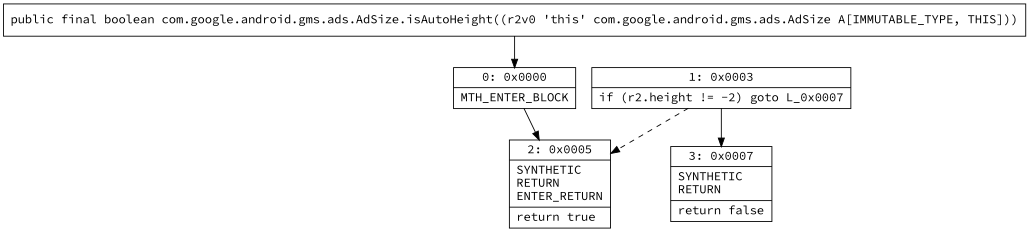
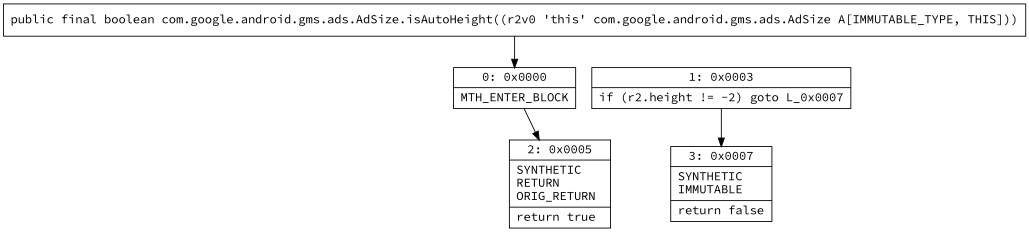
(653, 129) -> none
(700, 190) -> (710, 190)
(560, 196) -> (556, 196)
